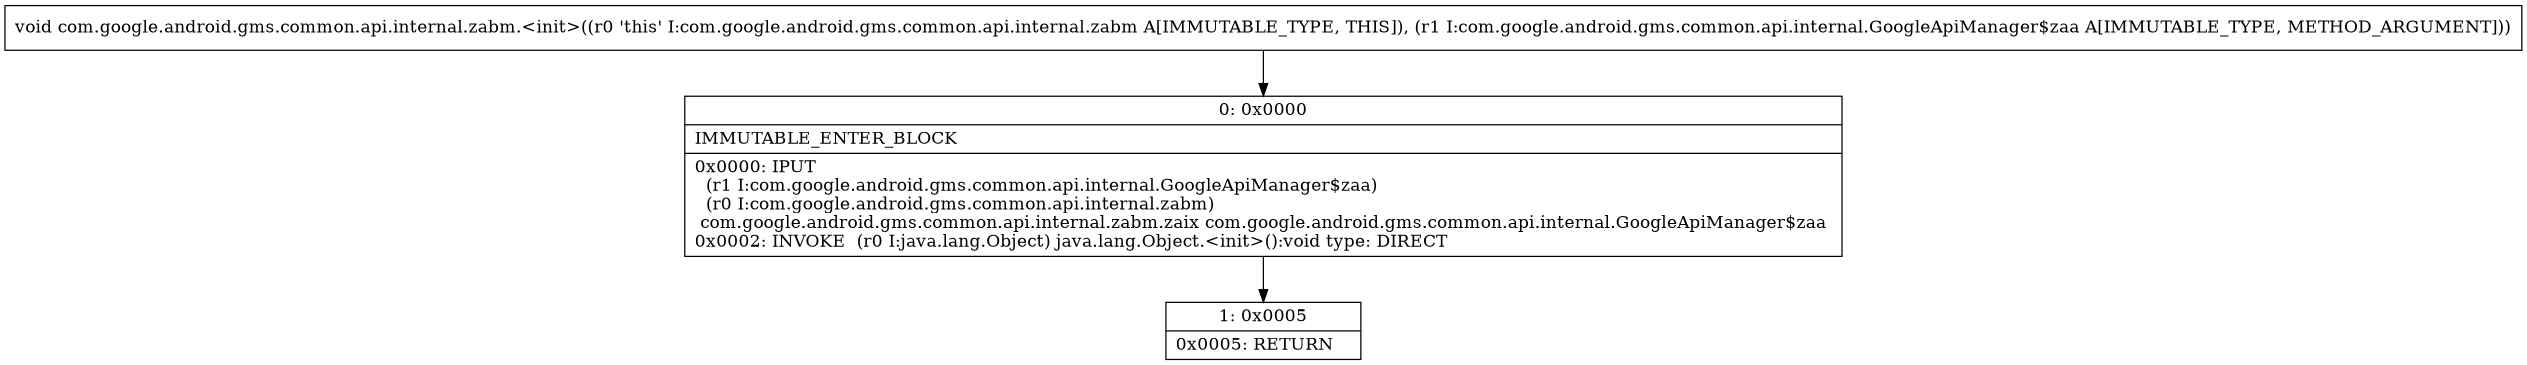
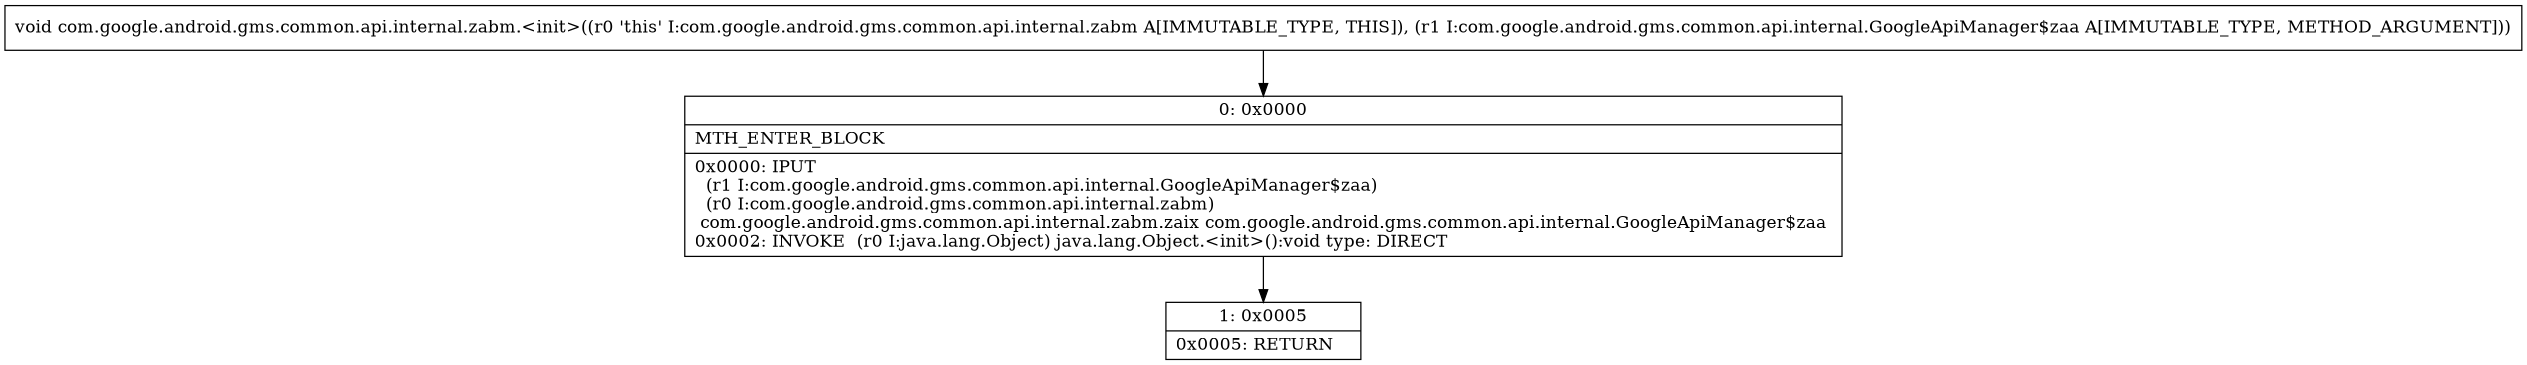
(826, 138) -> (790, 138)
